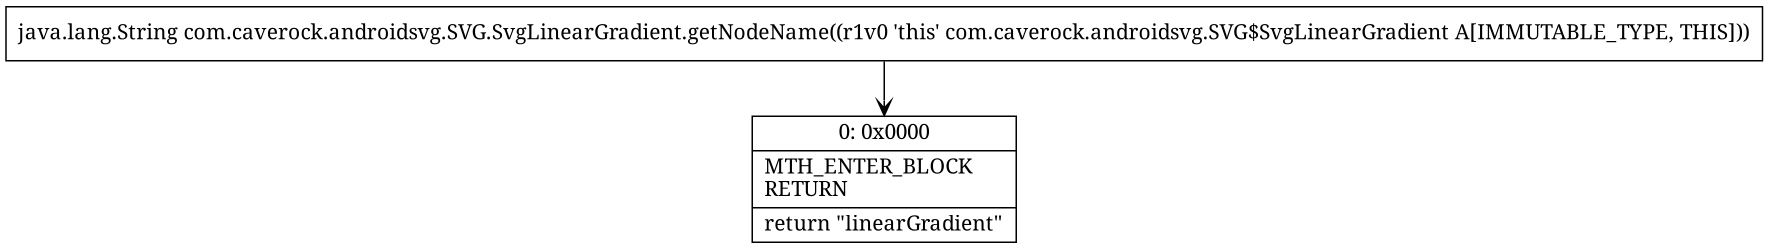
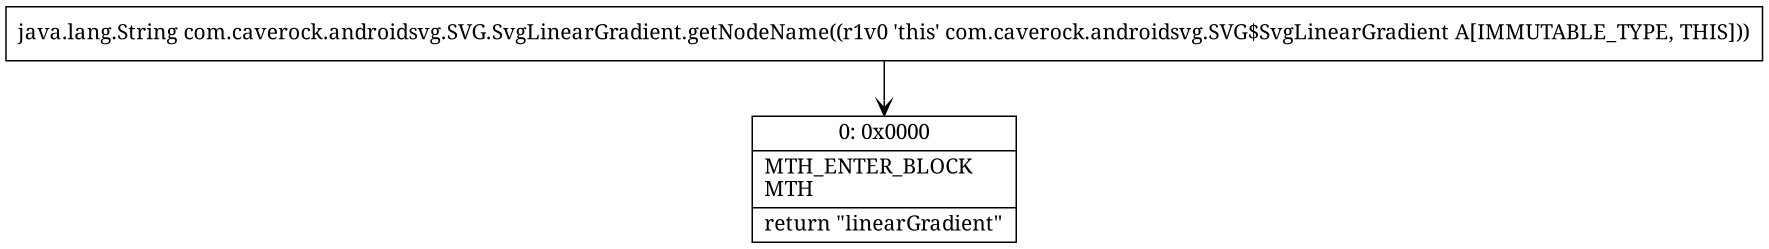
(806, 190) -> (790, 190)
